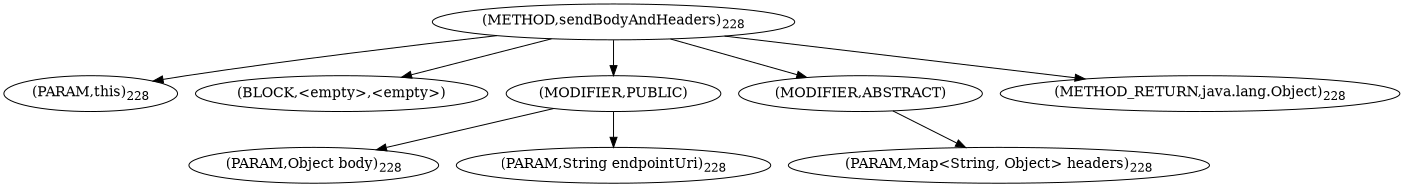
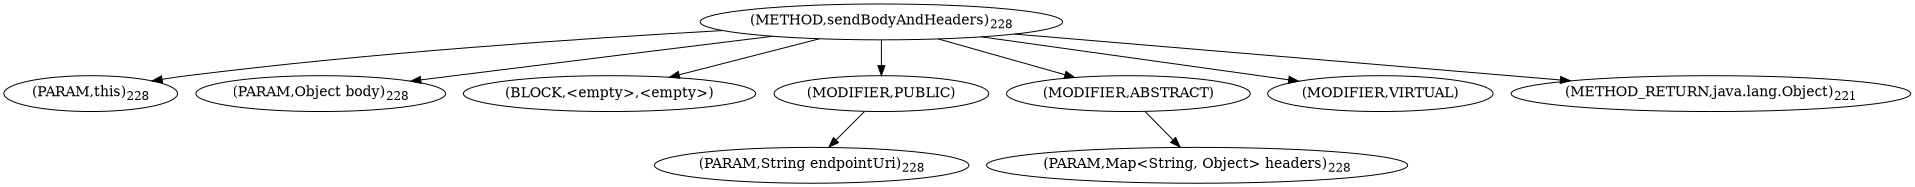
(1335, 92) -> (1845, 92)
none -> (1380, 94)
(470, 128) -> (597, 58)
